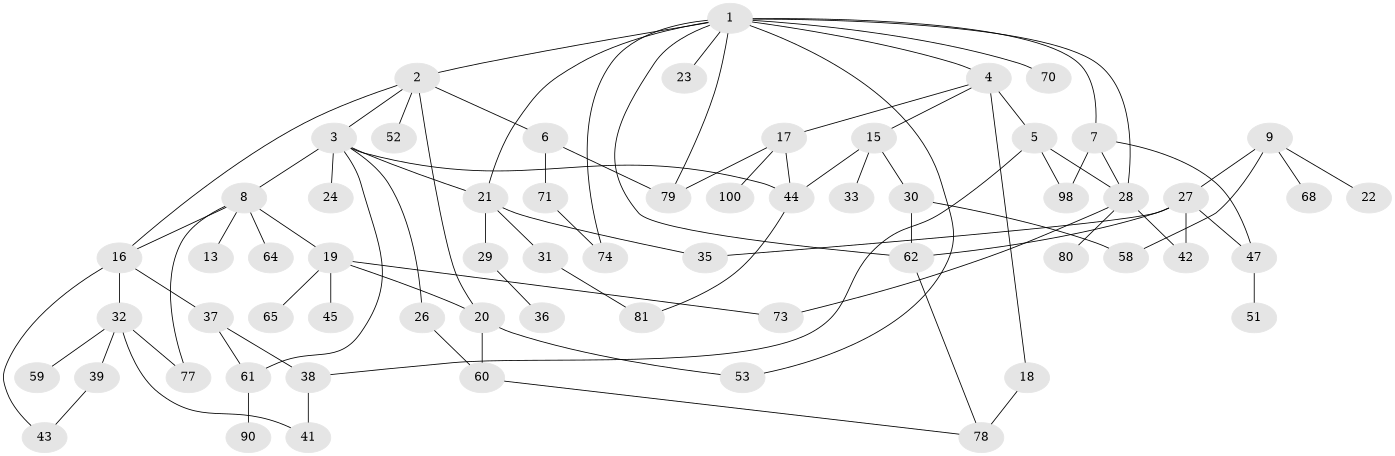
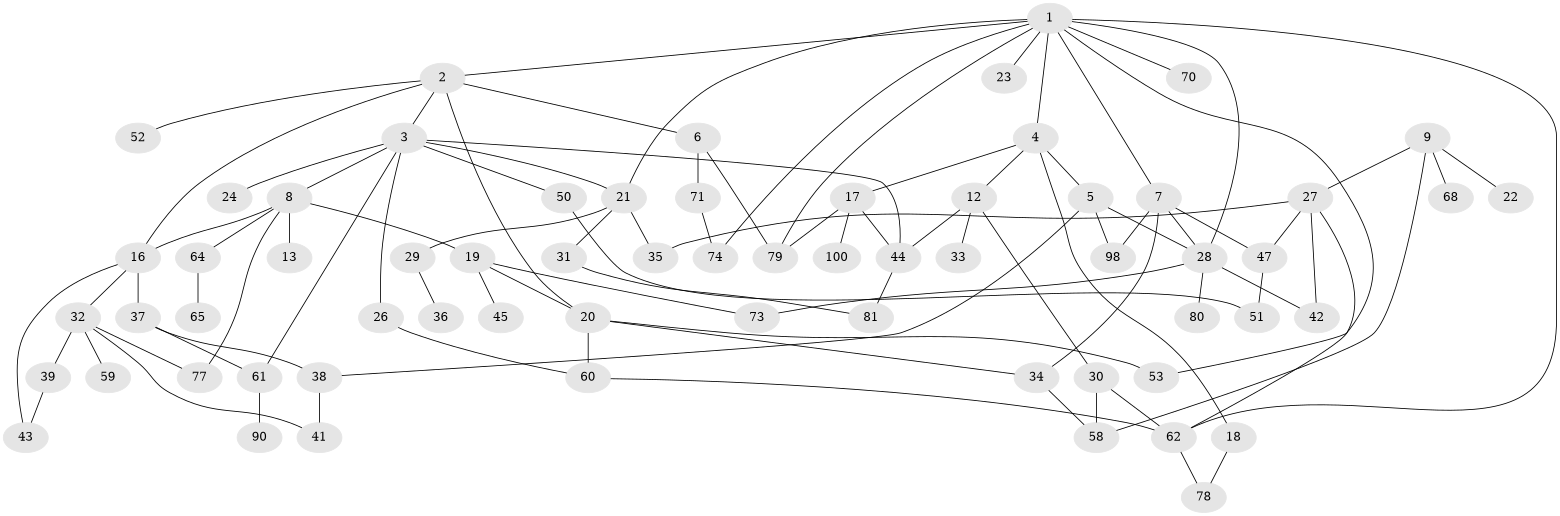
(874, 138) -> (974, 198)
none -> (564, 198)
(301, 288) -> (198, 288)
none -> (1037, 378)
(732, 408) -> (884, 392)
